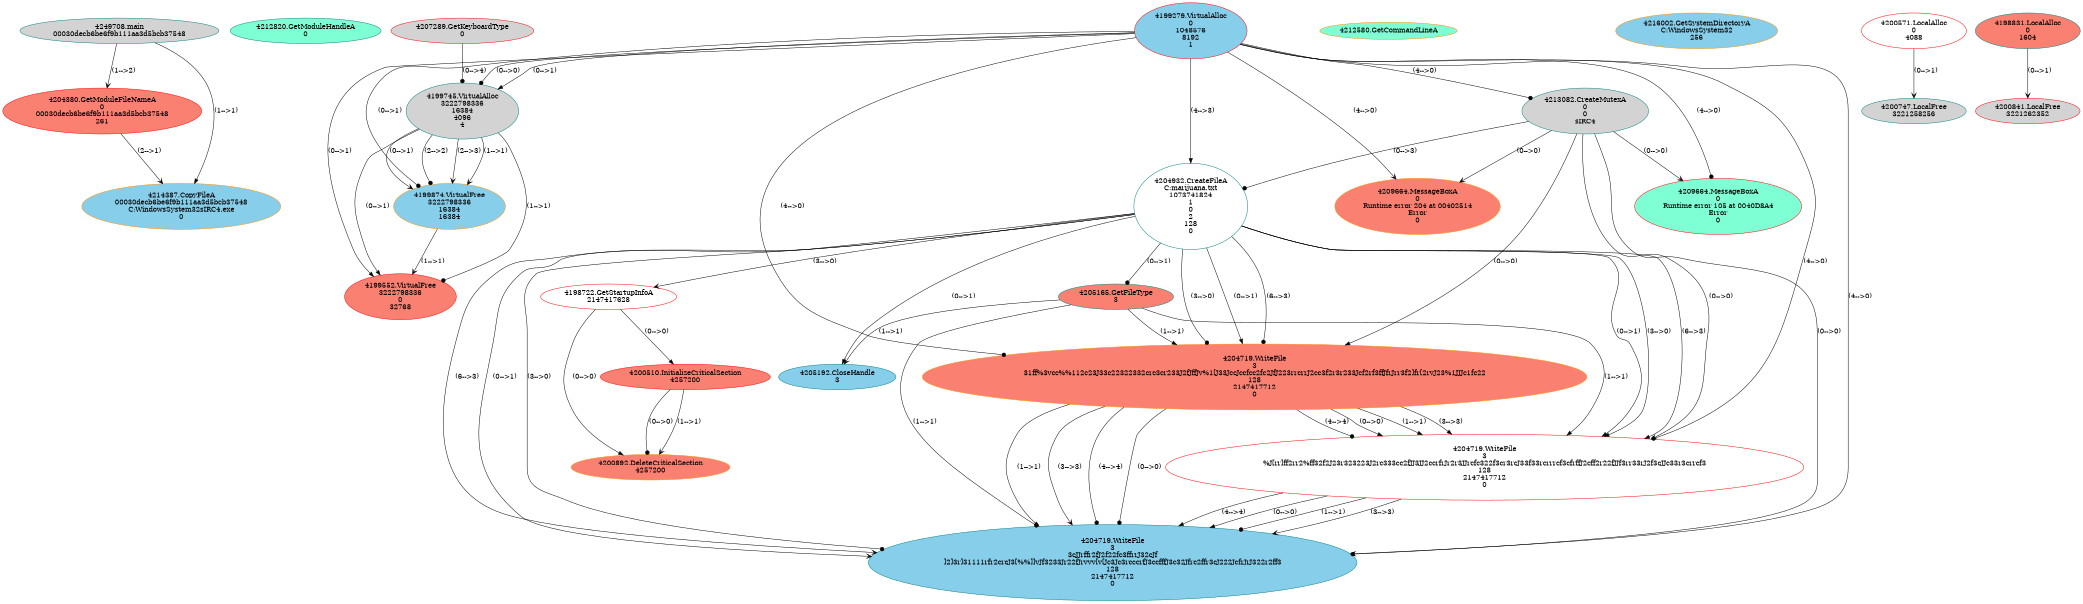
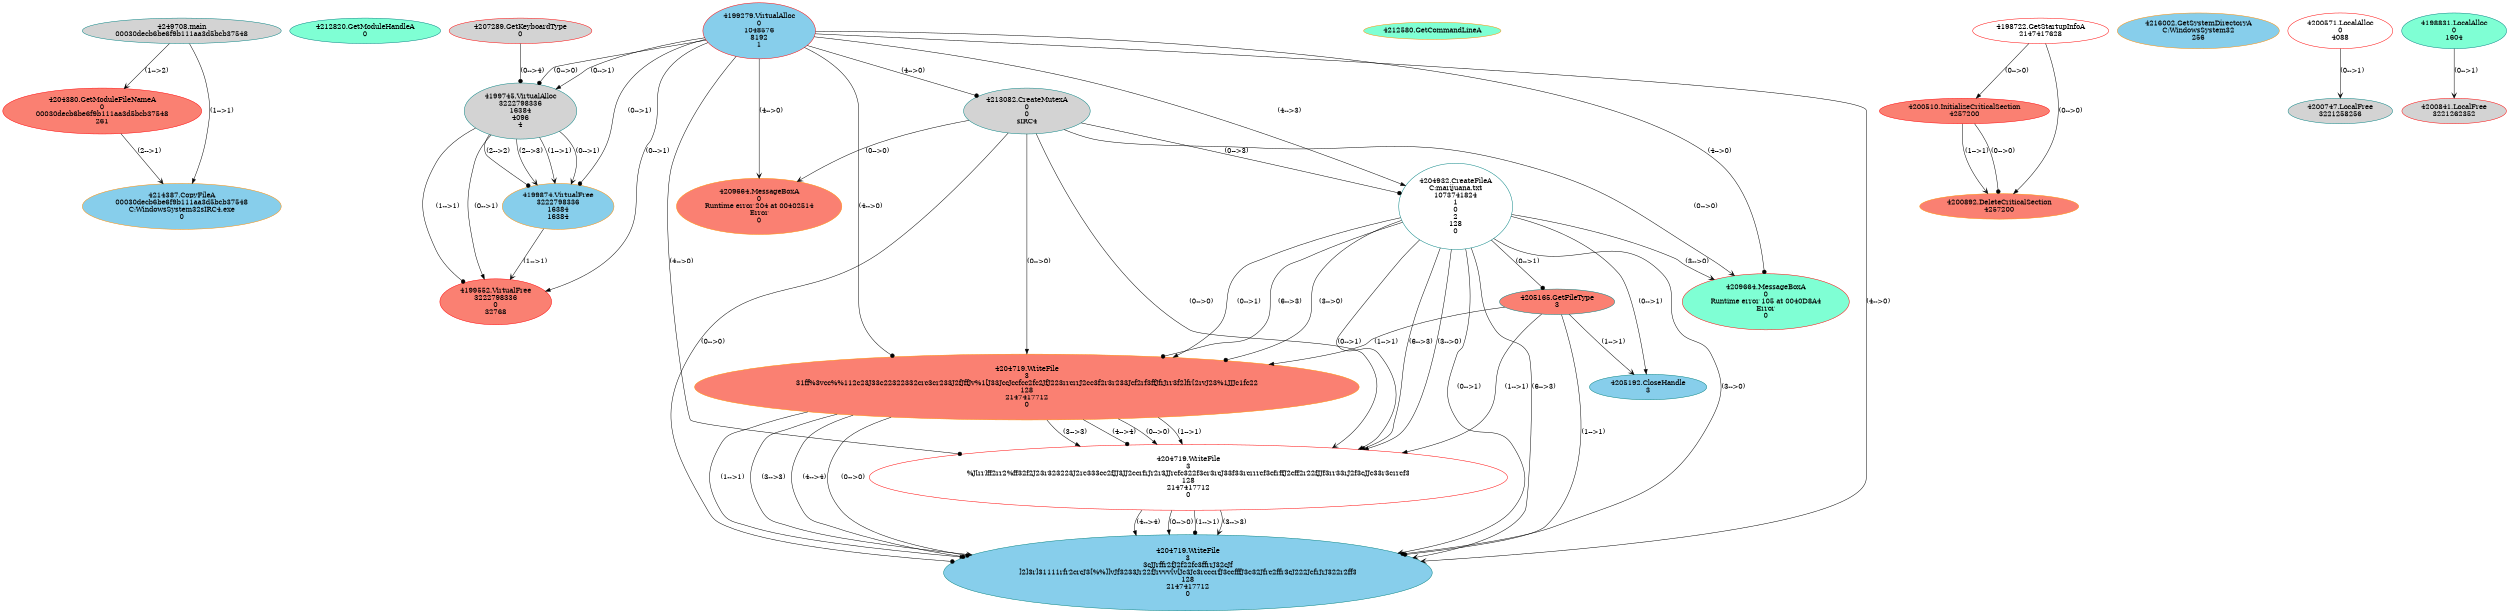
(2028, 31) -> (2454, 31)
(896, 245) -> (1614, 237)
